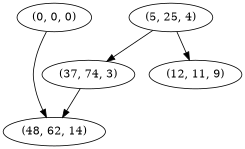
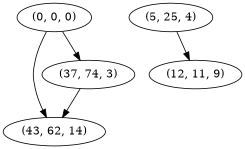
(133, 44) -> (69, 42)
(54, 132) -> (54, 132)
